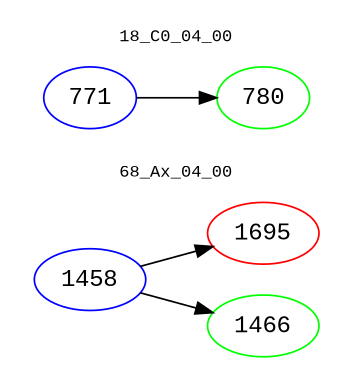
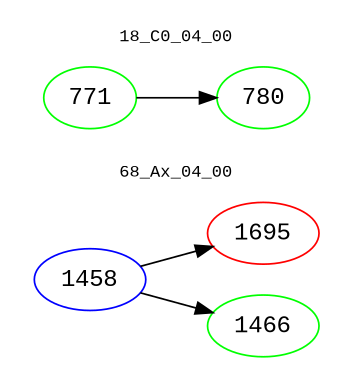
(90, 98) -> (90, 98)
